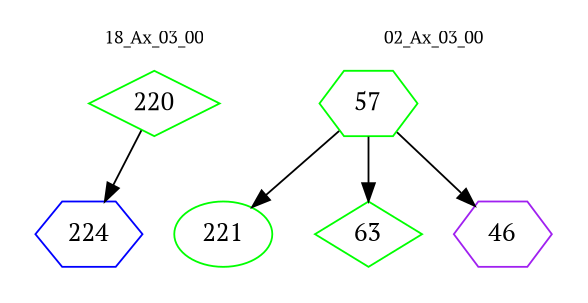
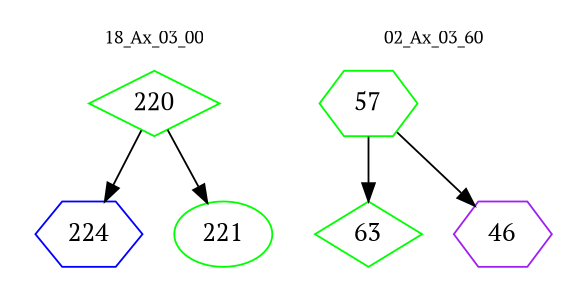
(434, 39) -> (434, 39)
(314, 153) -> (183, 158)
